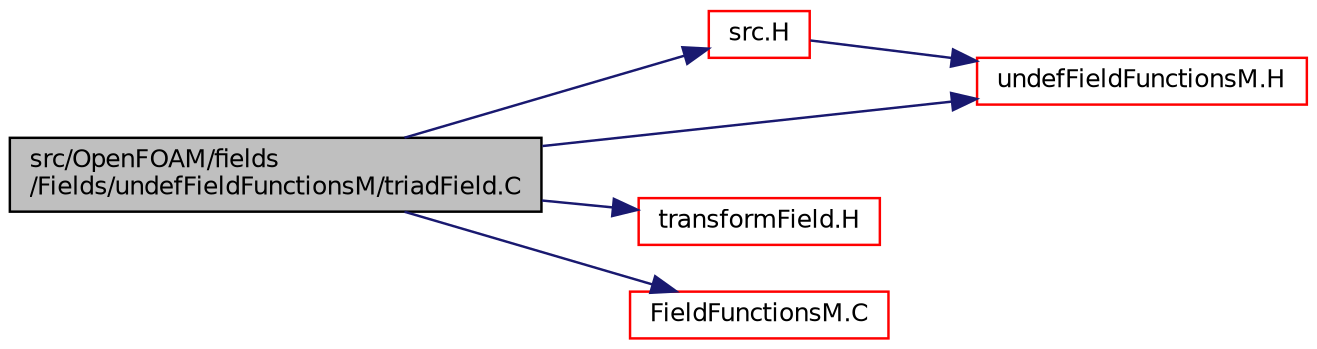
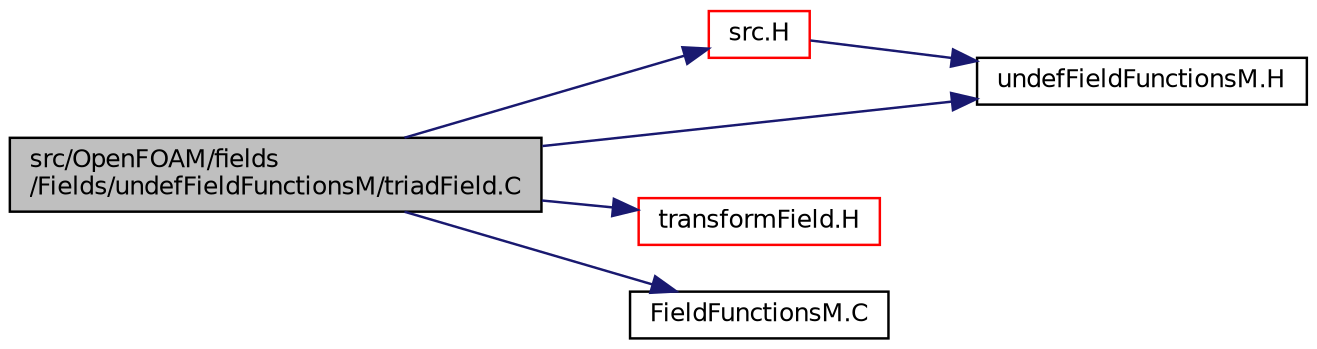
(1142, 81) -> (1142, 81)
(759, 315) -> (759, 315)
